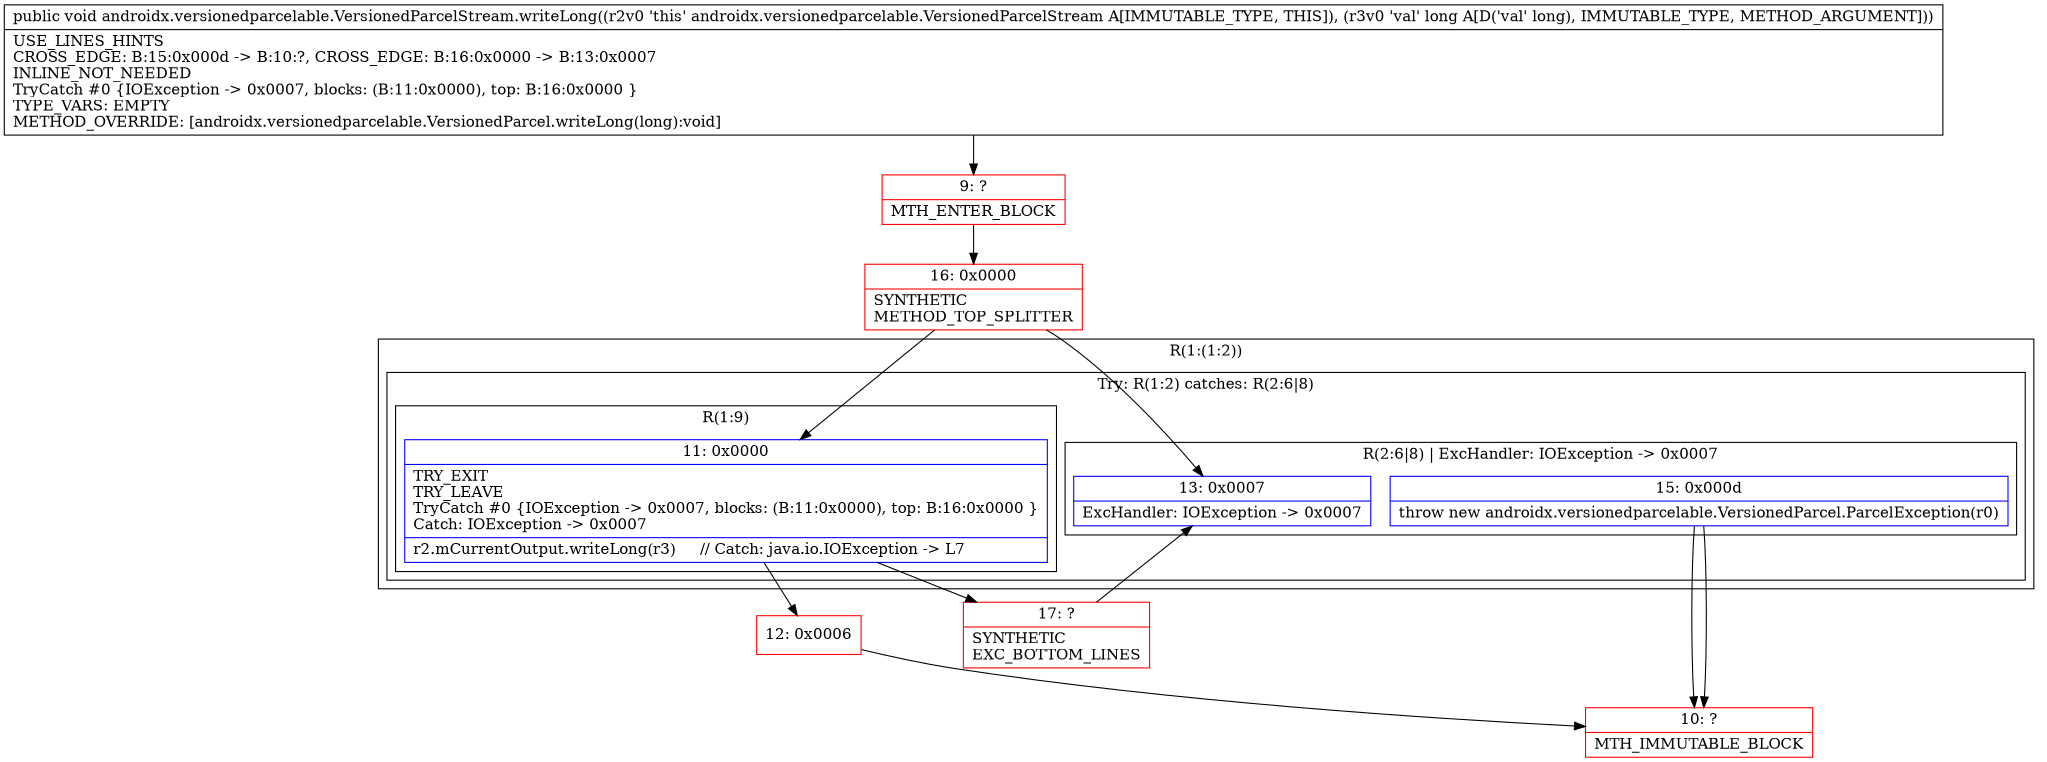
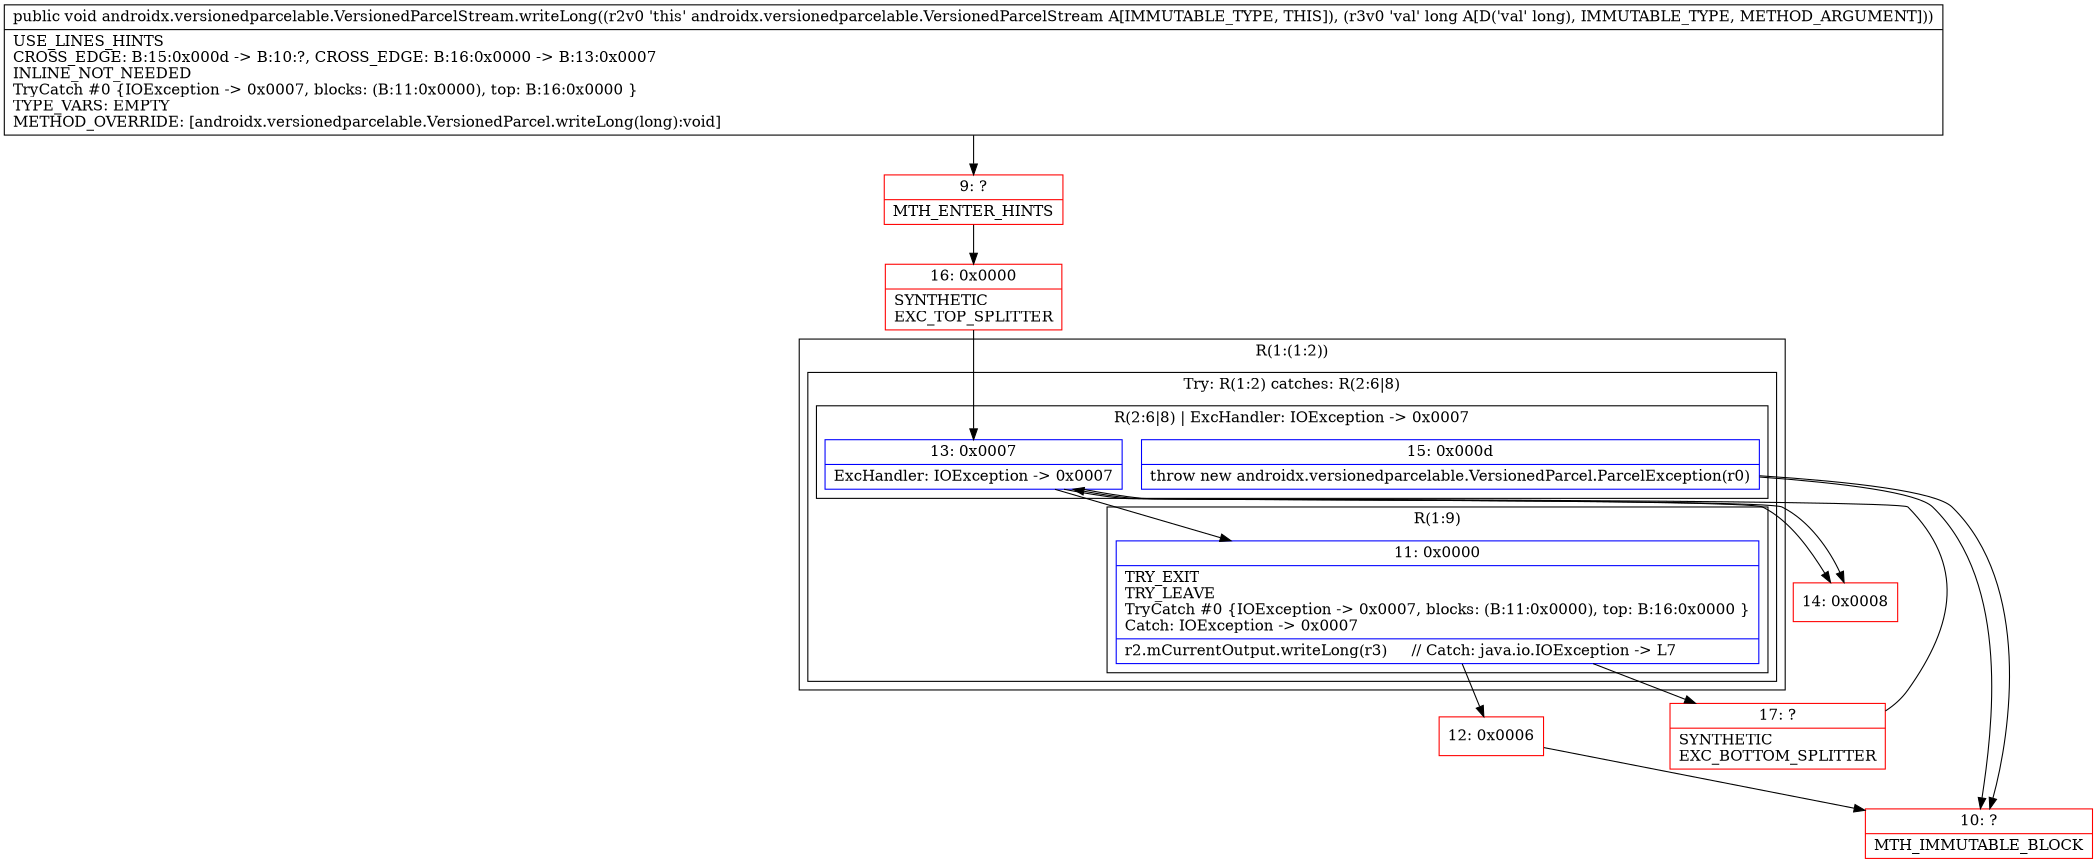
(974, 212) -> (974, 212)
(974, 317) -> (974, 317)
(872, 381) -> (1138, 514)
none -> (1845, 602)
(1056, 655) -> (1778, 756)
